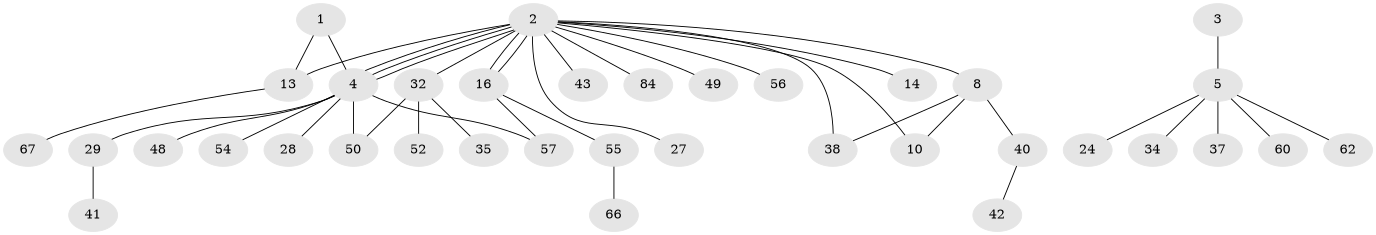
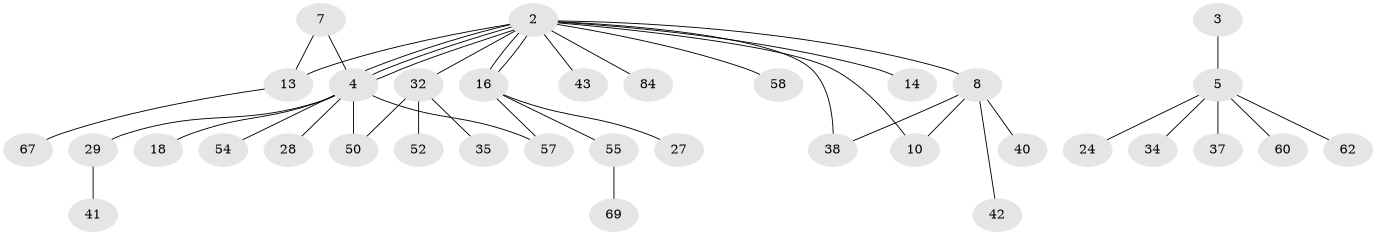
(321, 20) -> (321, 20)
(713, 85) -> none
(778, 85) -> (778, 85)
(570, 117) -> (582, 117)
(158, 150) -> (158, 150)
(1010, 183) -> (987, 150)
(614, 215) -> (614, 215)
